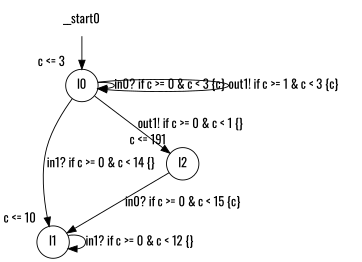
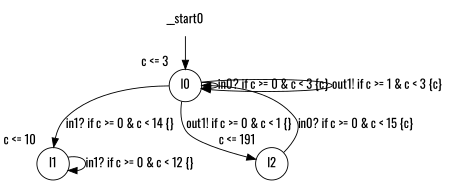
(122, 201) -> (275, 101)
